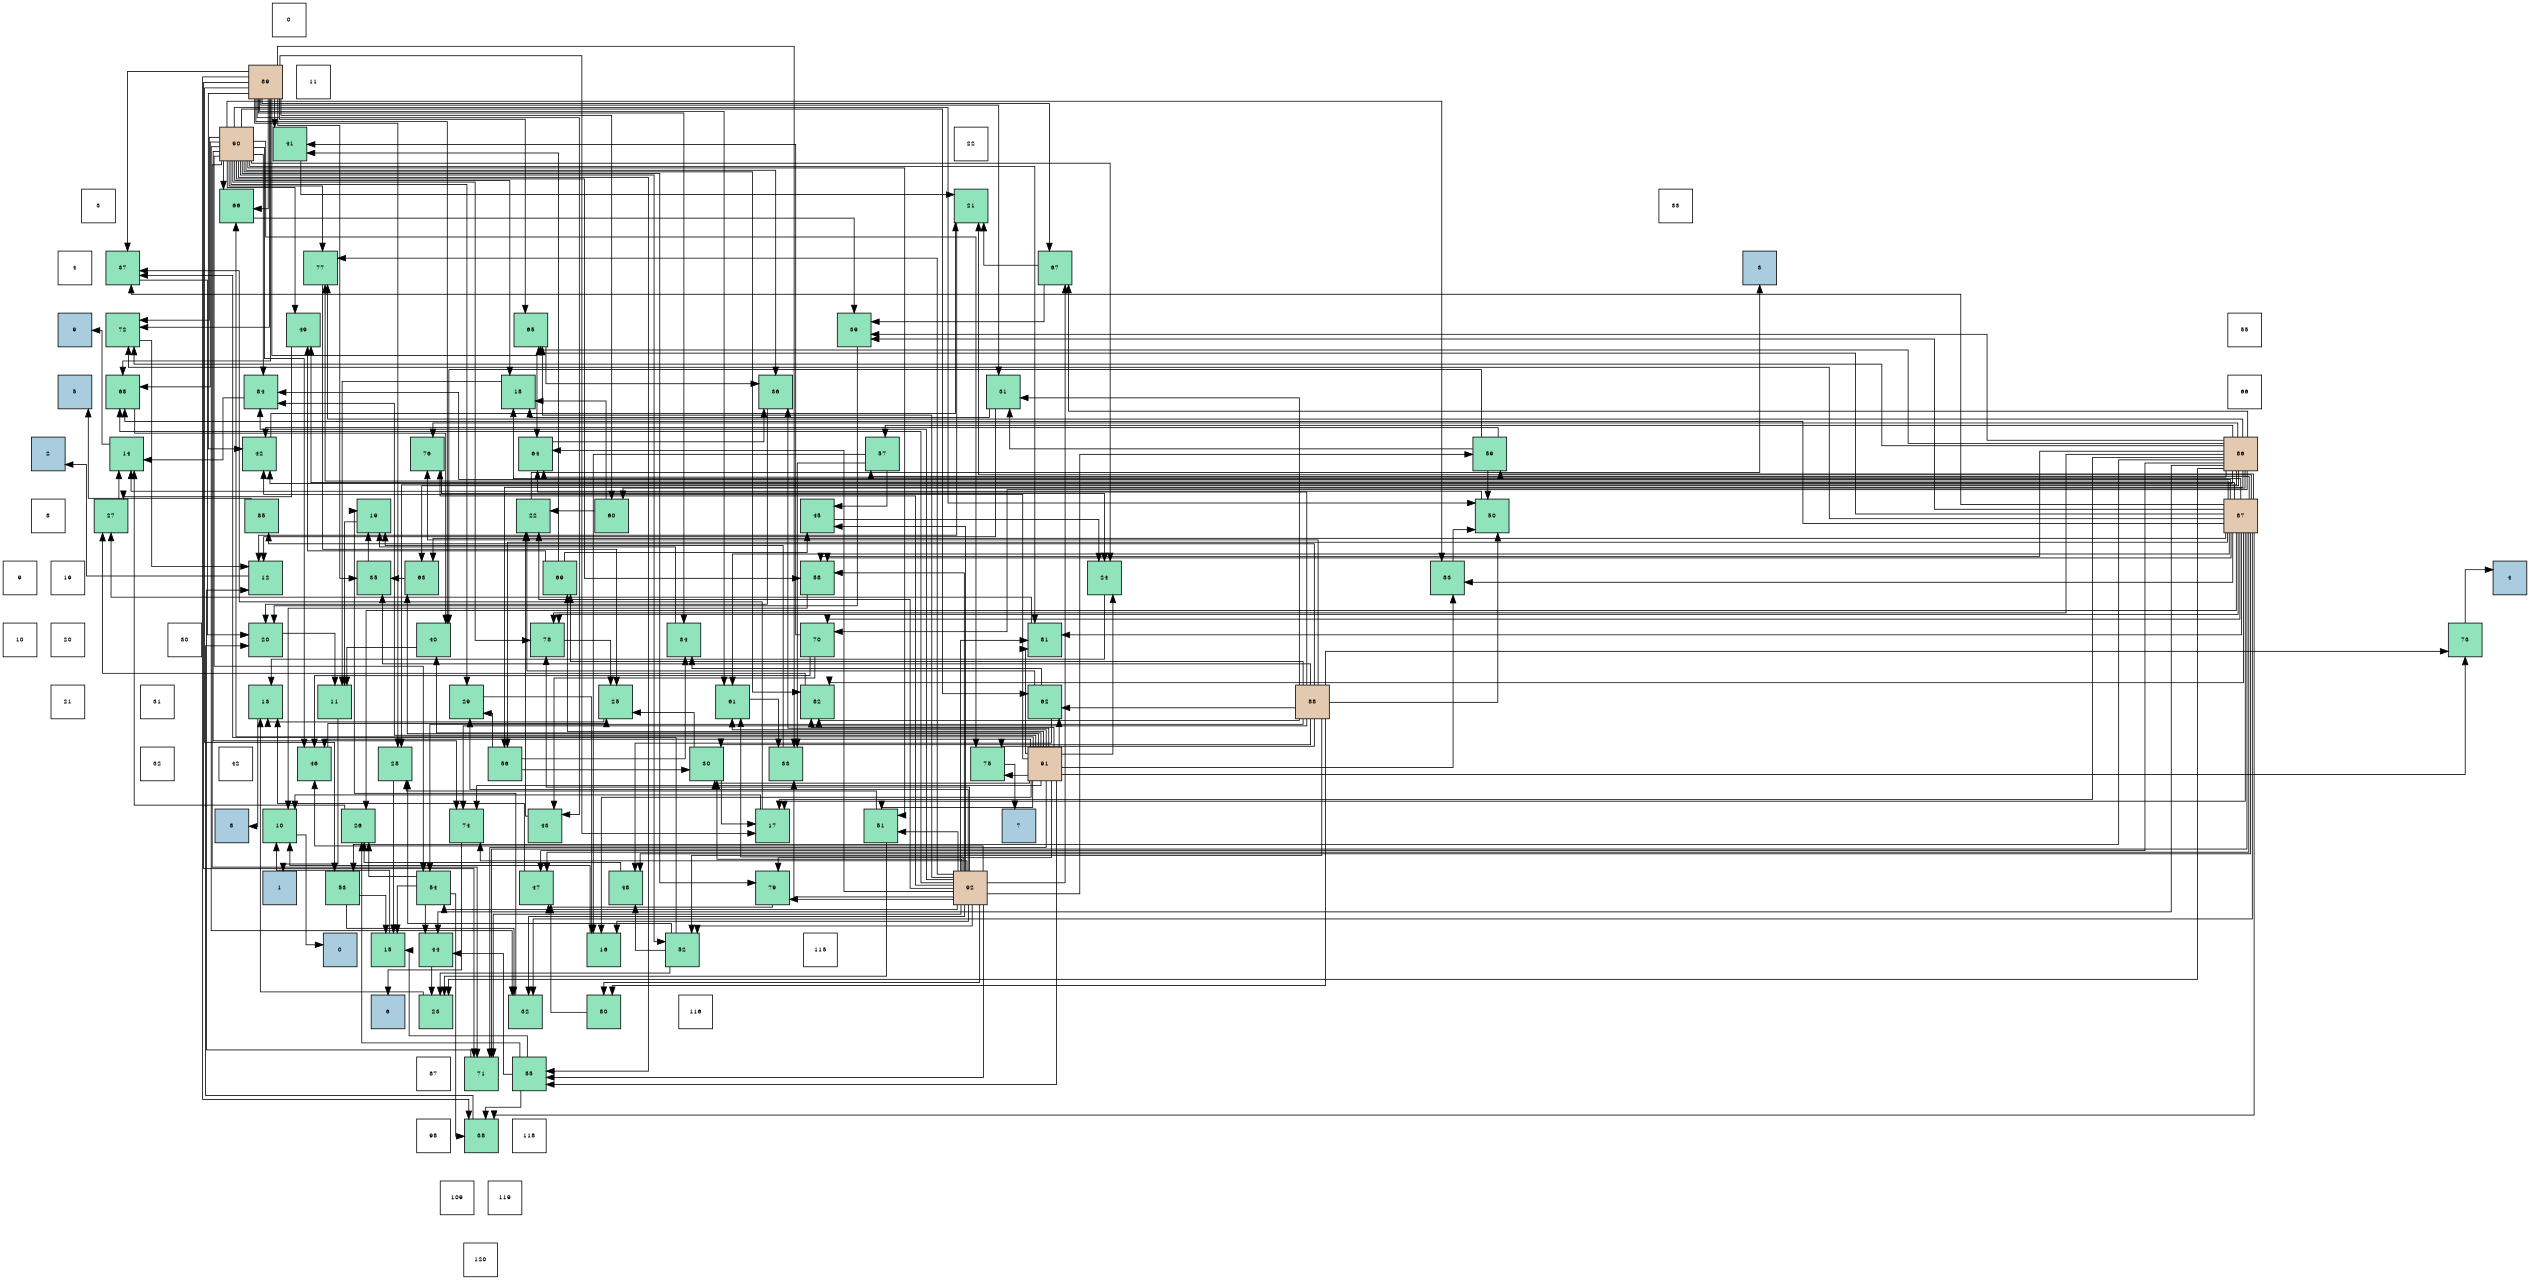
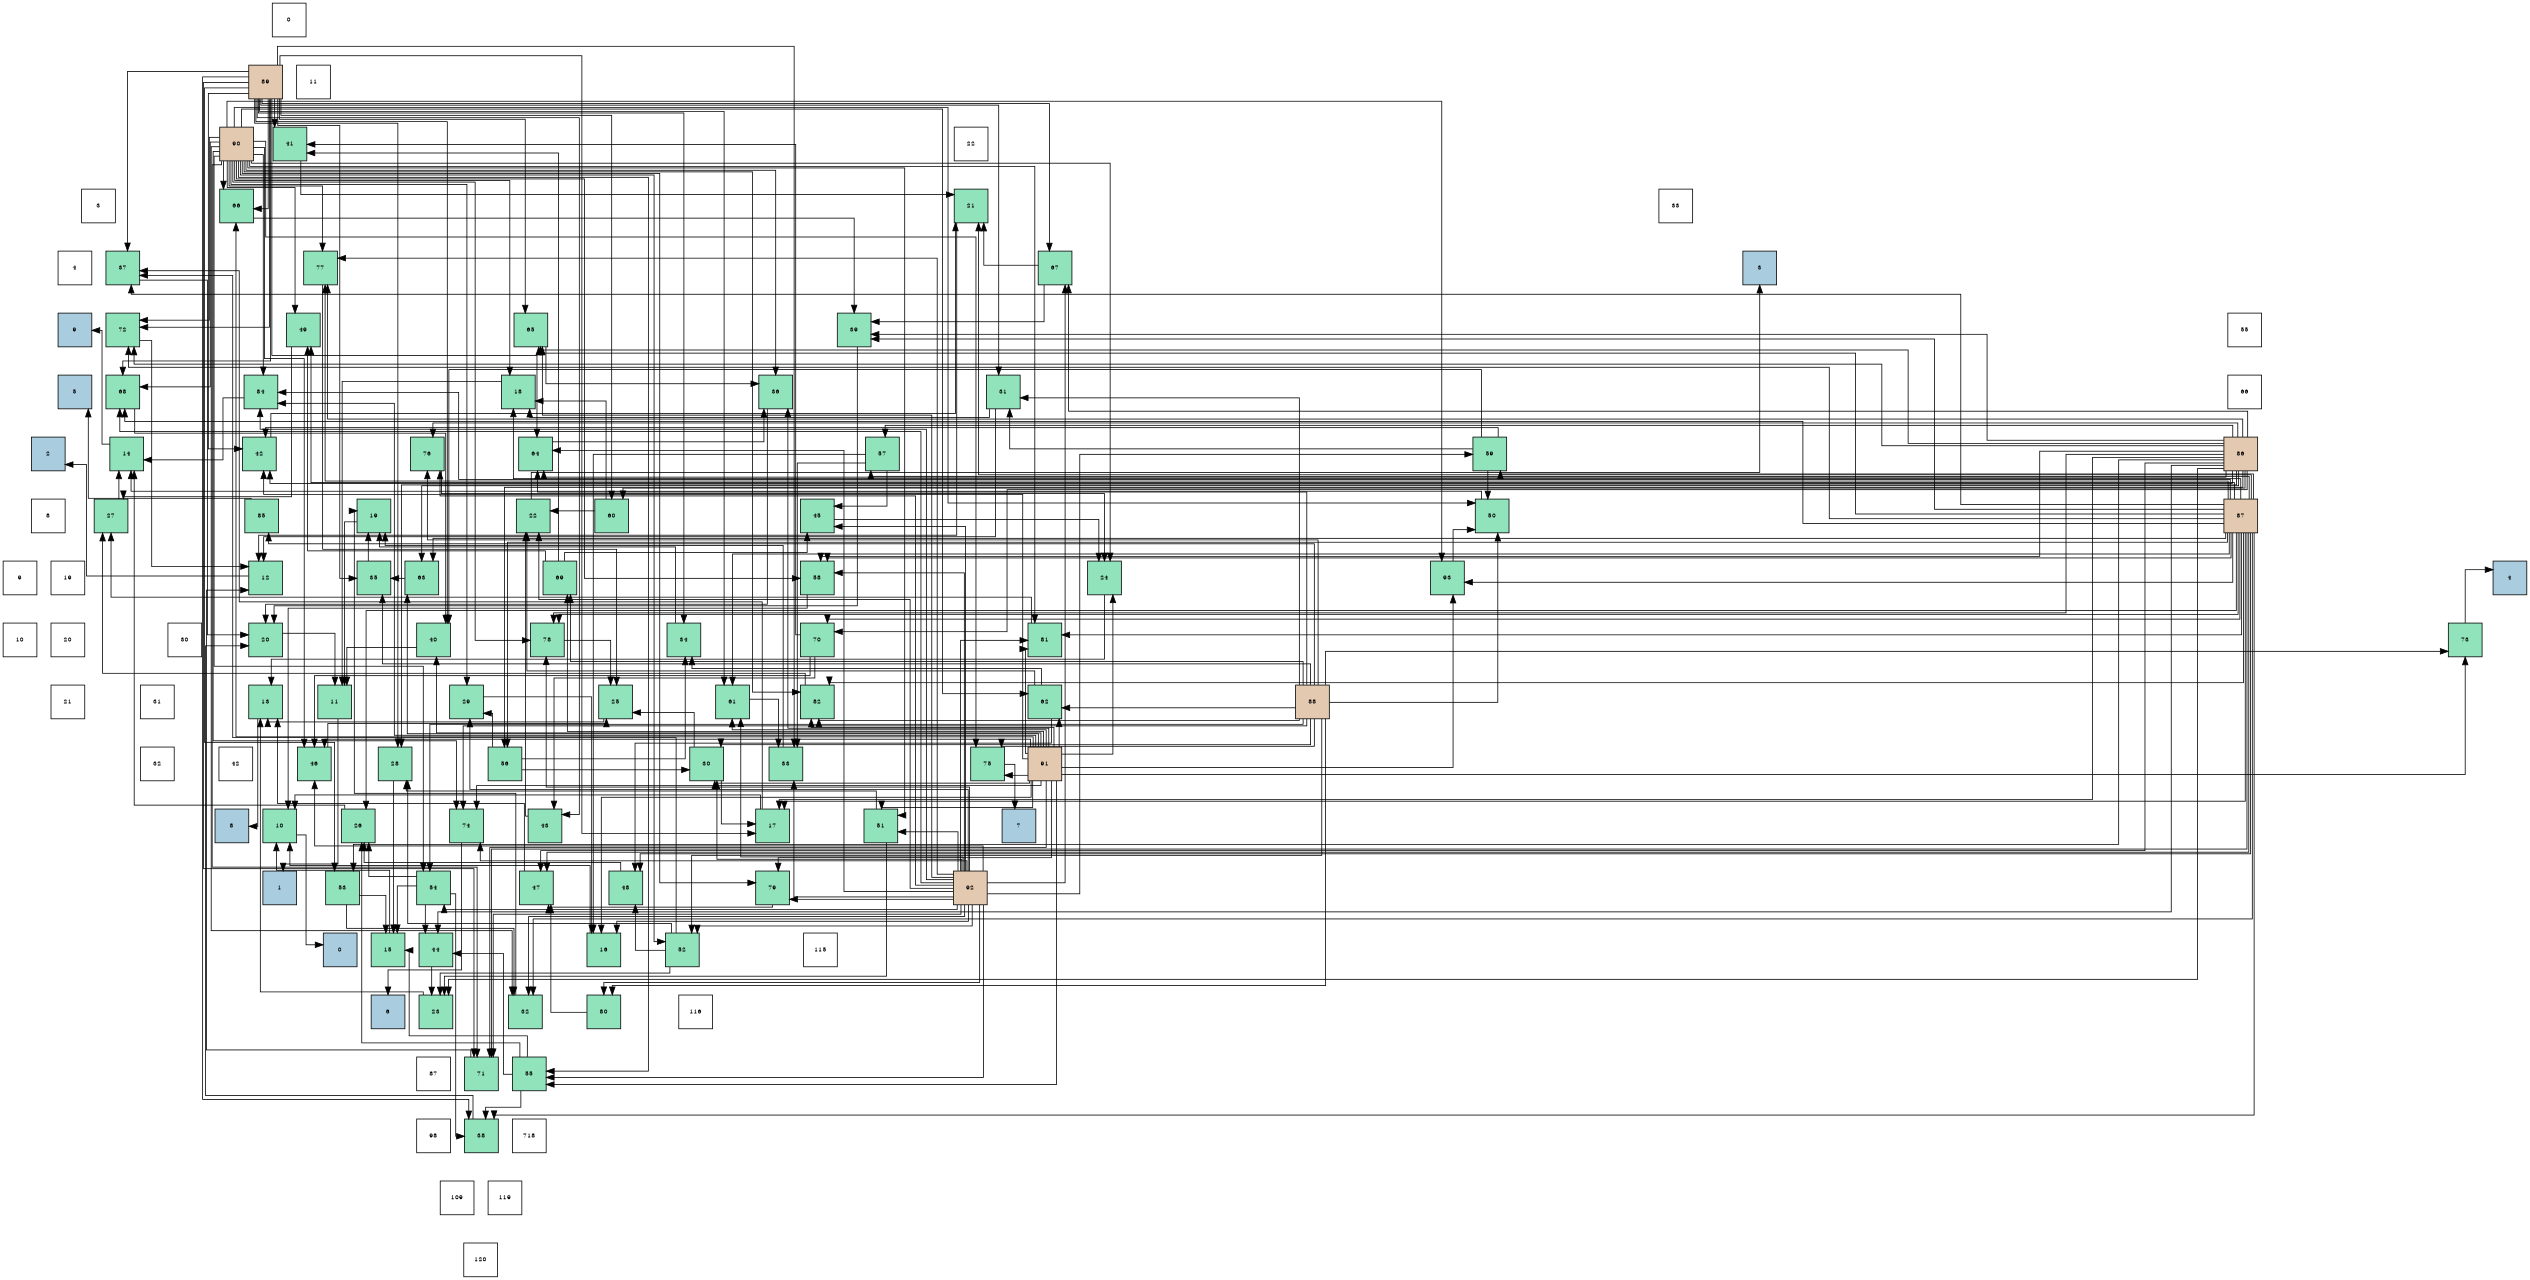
(1447, 578) -> (1447, 578)
(529, 1136) -> (529, 1136)
